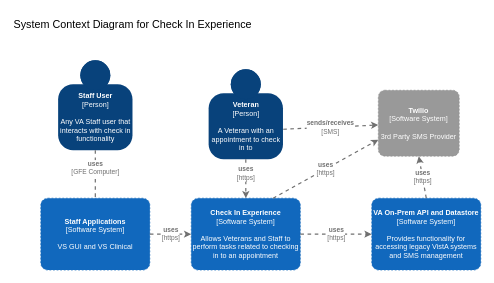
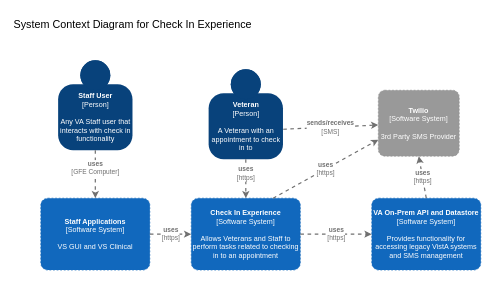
(95, 194) -> (95, 191)
